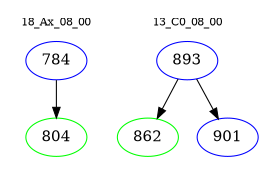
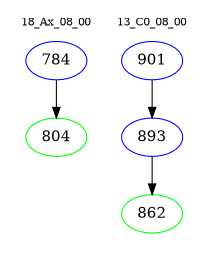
(205, 94) -> (152, 94)
